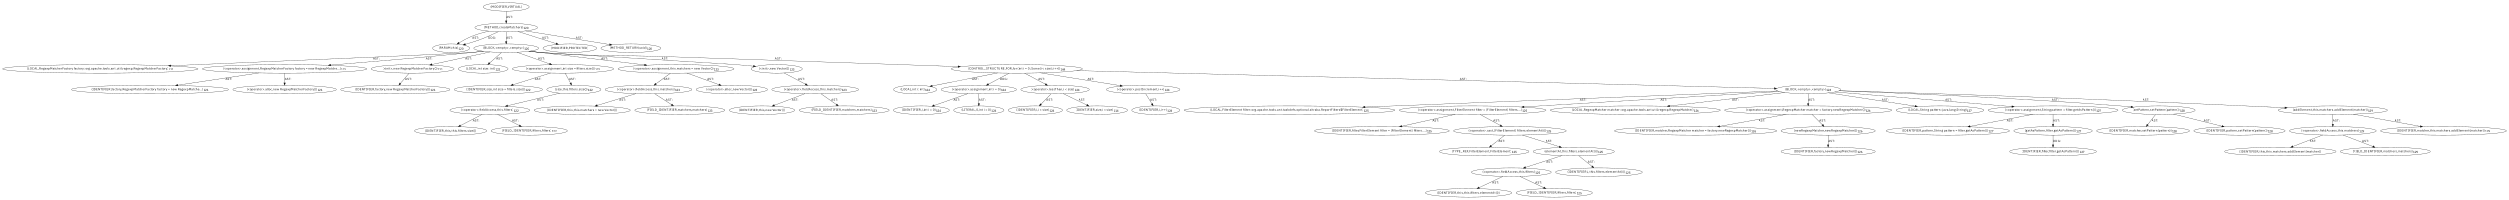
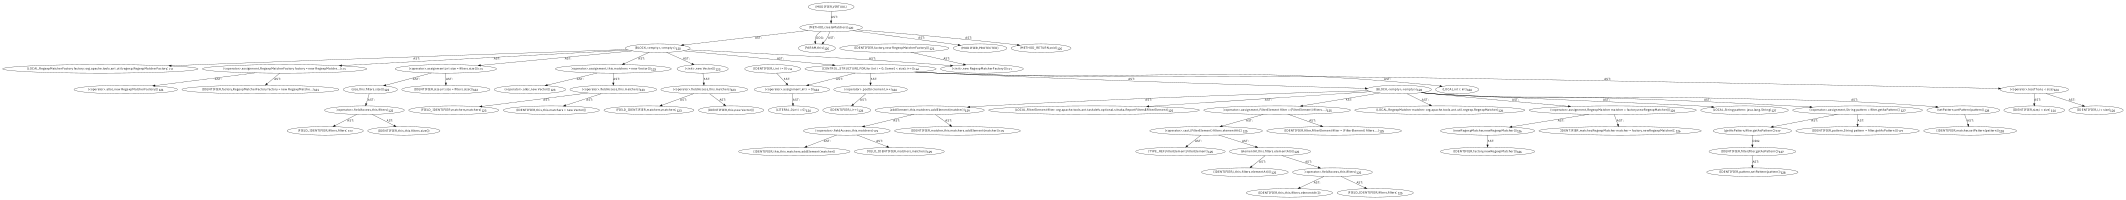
(483, 69) -> none
(405, 78) -> (937, 58)
(1004, 79) -> (840, 79)
(951, 100) -> (781, 78)
(2198, 120) -> (1752, 161)
